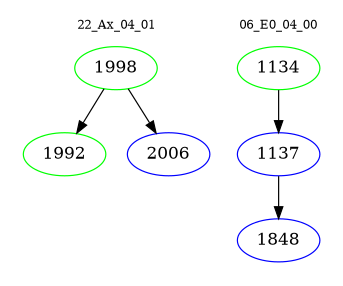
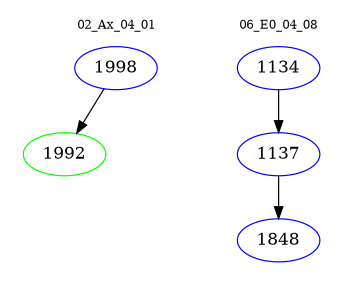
(117, 26) -> (117, 26)
(279, 26) -> (279, 26)
(116, 68) -> (116, 68)
(279, 68) -> (279, 68)
(169, 154) -> none
